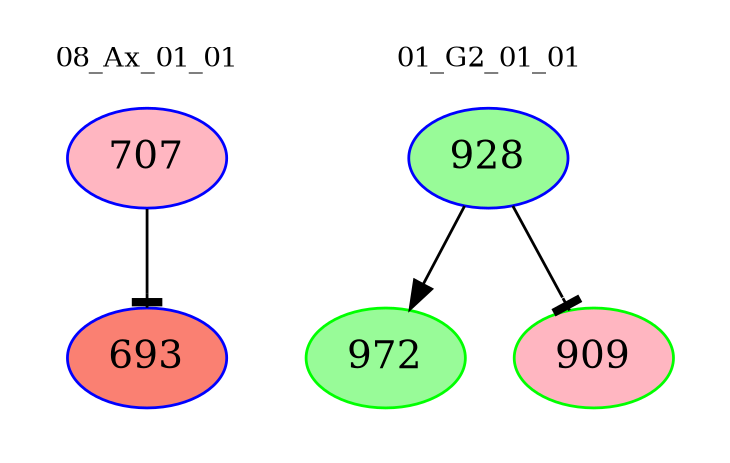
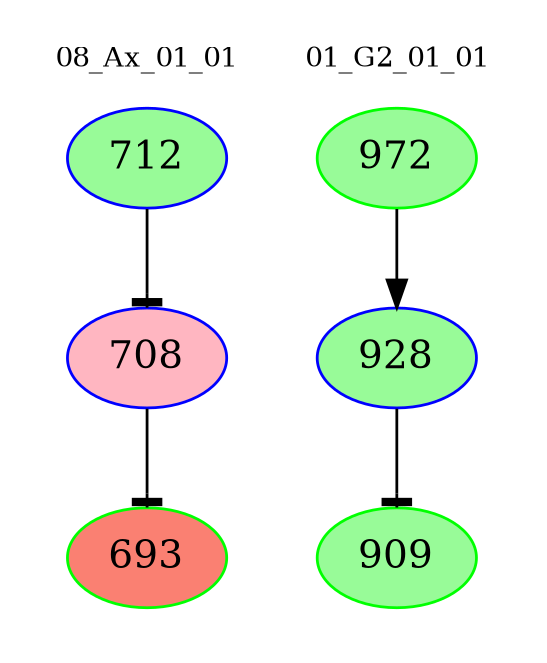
(147, 158) -> (147, 358)
none -> (147, 158)
(444, 245) -> (397, 244)
(147, 358) -> (147, 558)
(594, 358) -> (397, 558)
